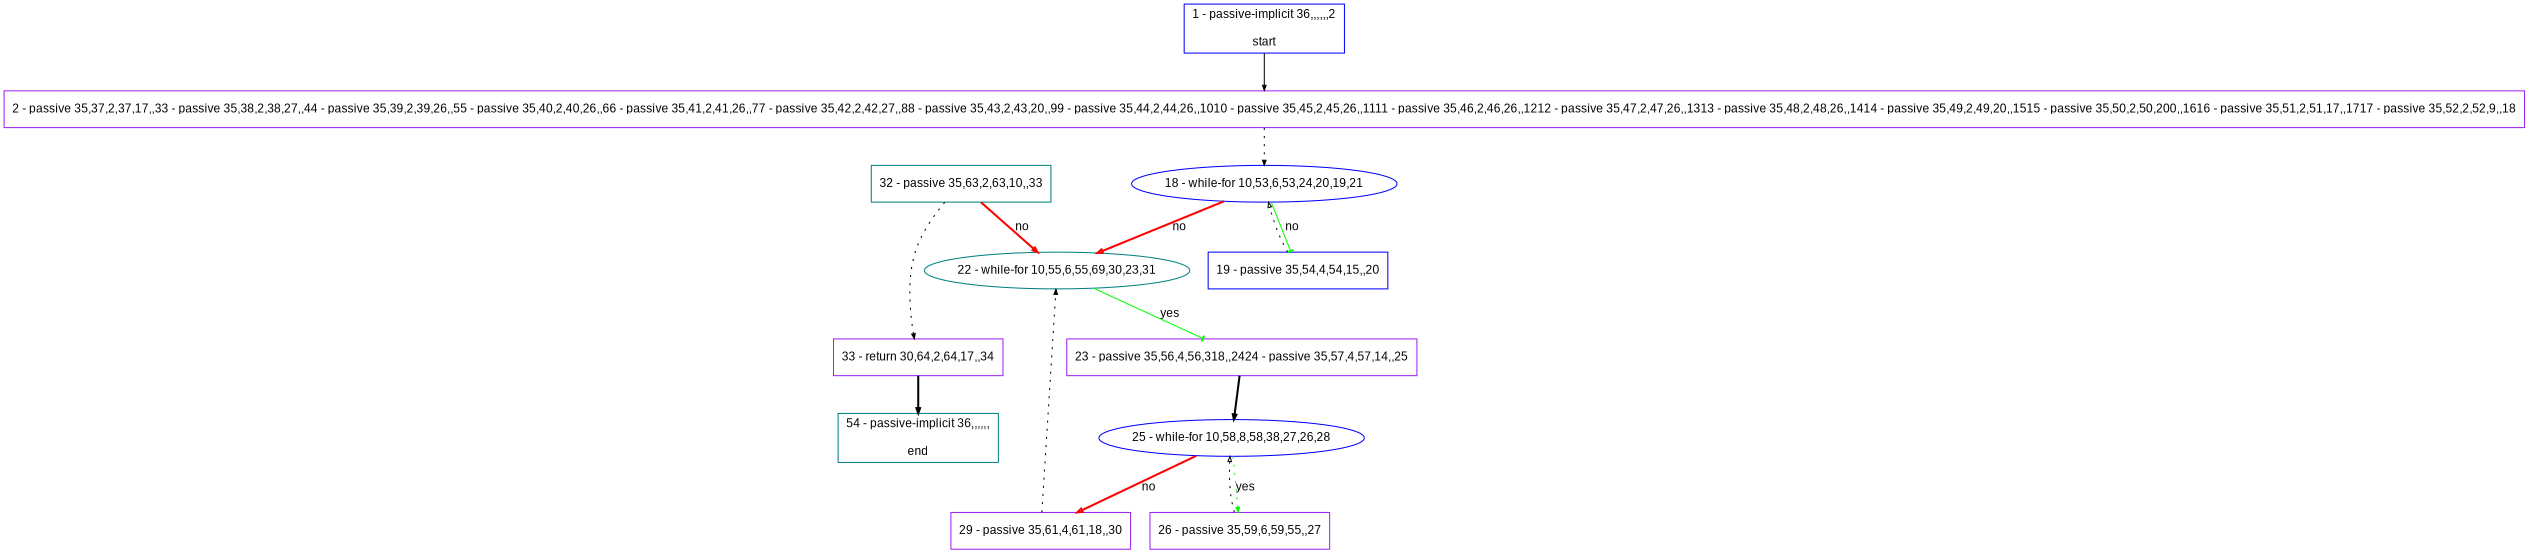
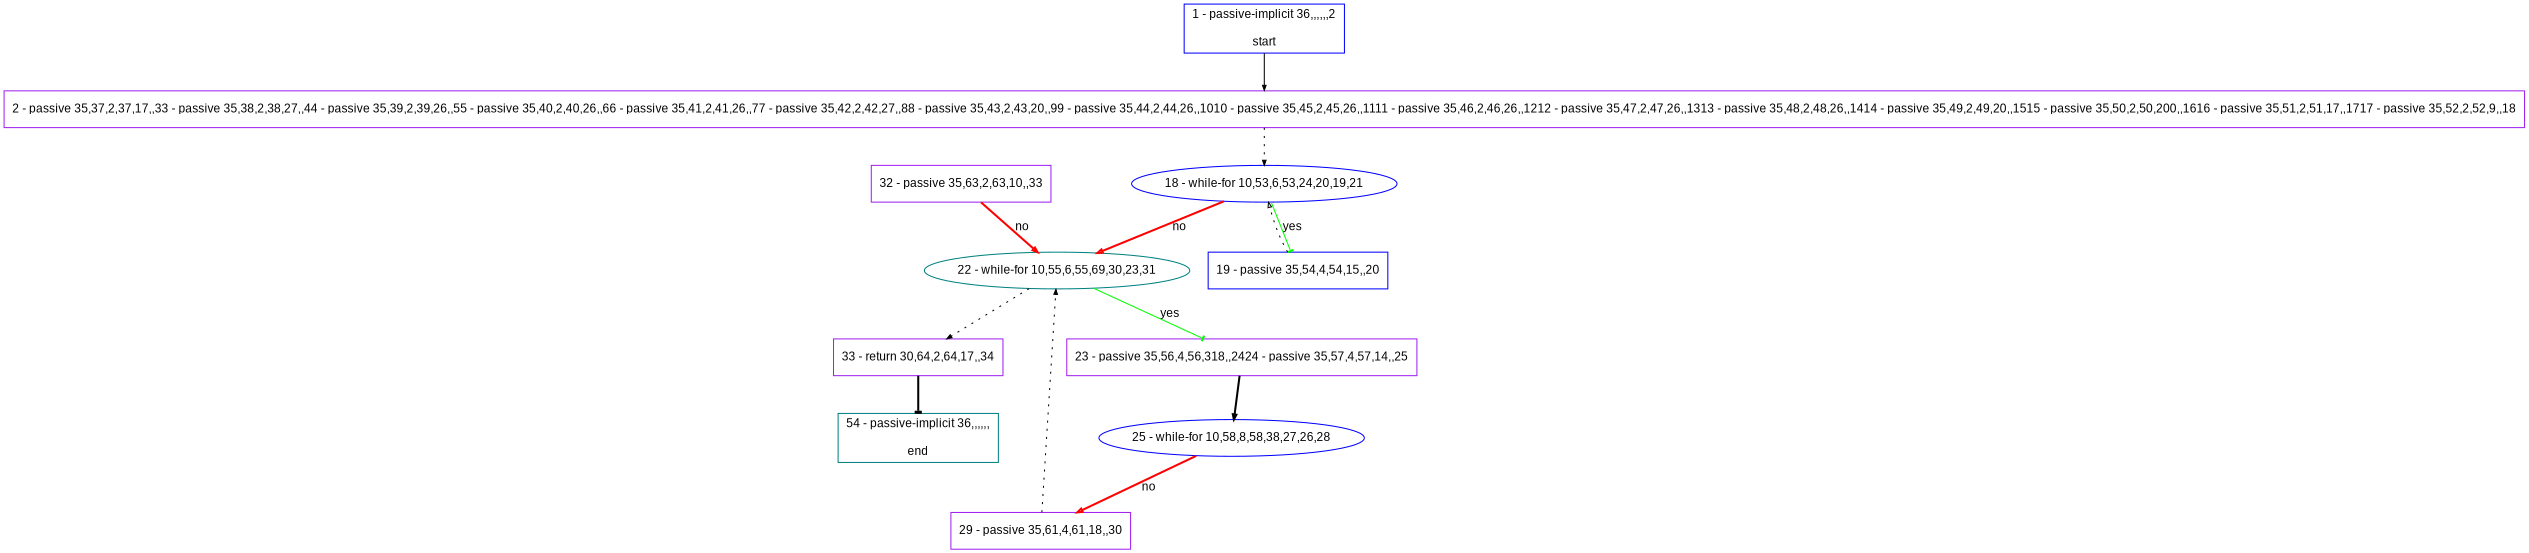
(961, 184) -> (961, 184)
(1292, 227) -> (1292, 227)
(912, 264) -> (990, 312)
(918, 393) -> (918, 393)
(1240, 531) -> none
